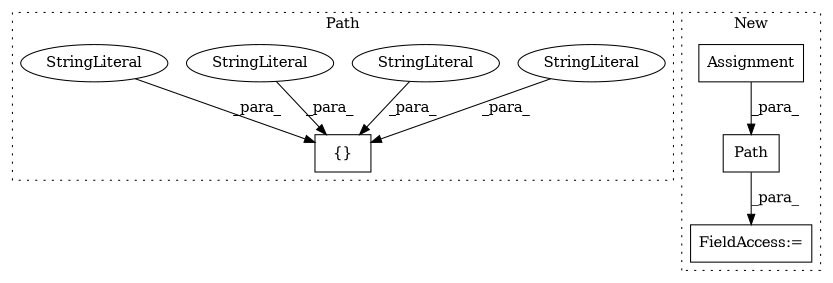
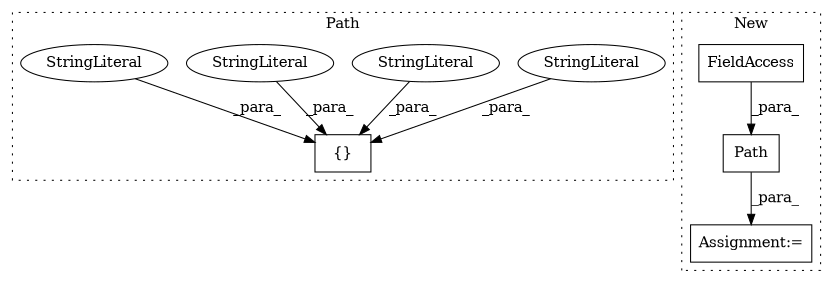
(751, 63) -> (751, 63)
(751, 243) -> (751, 243)
